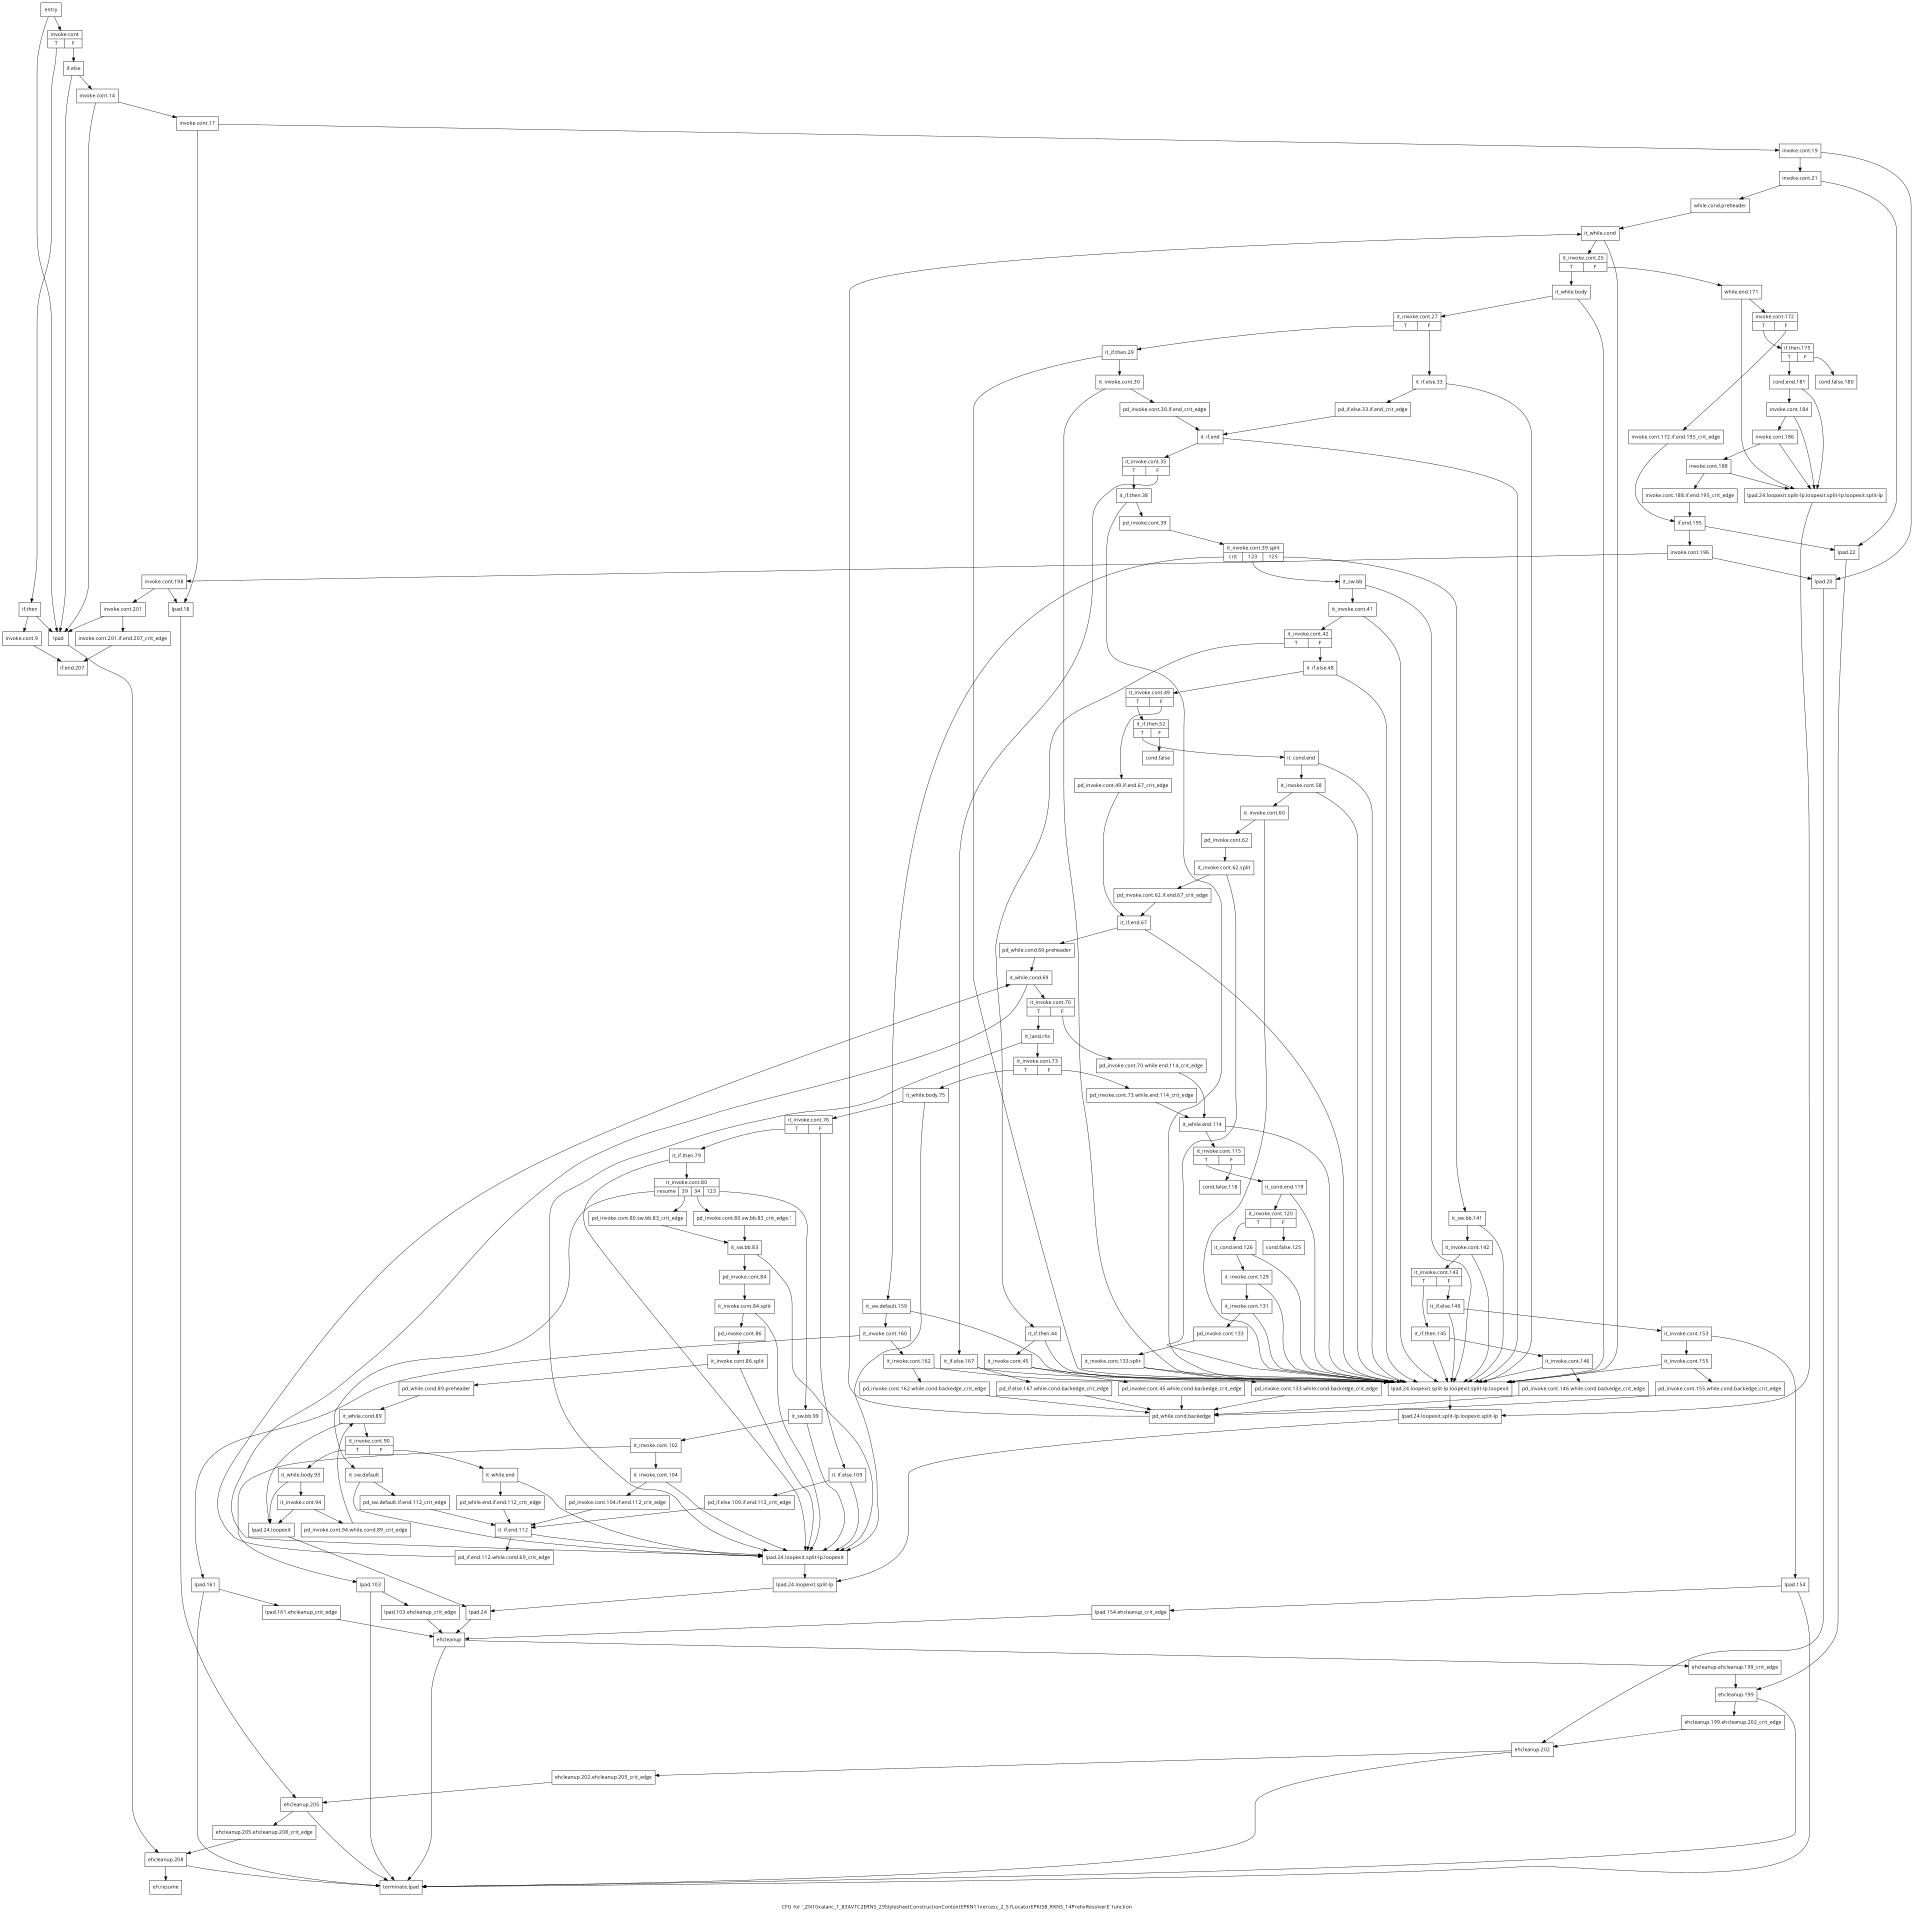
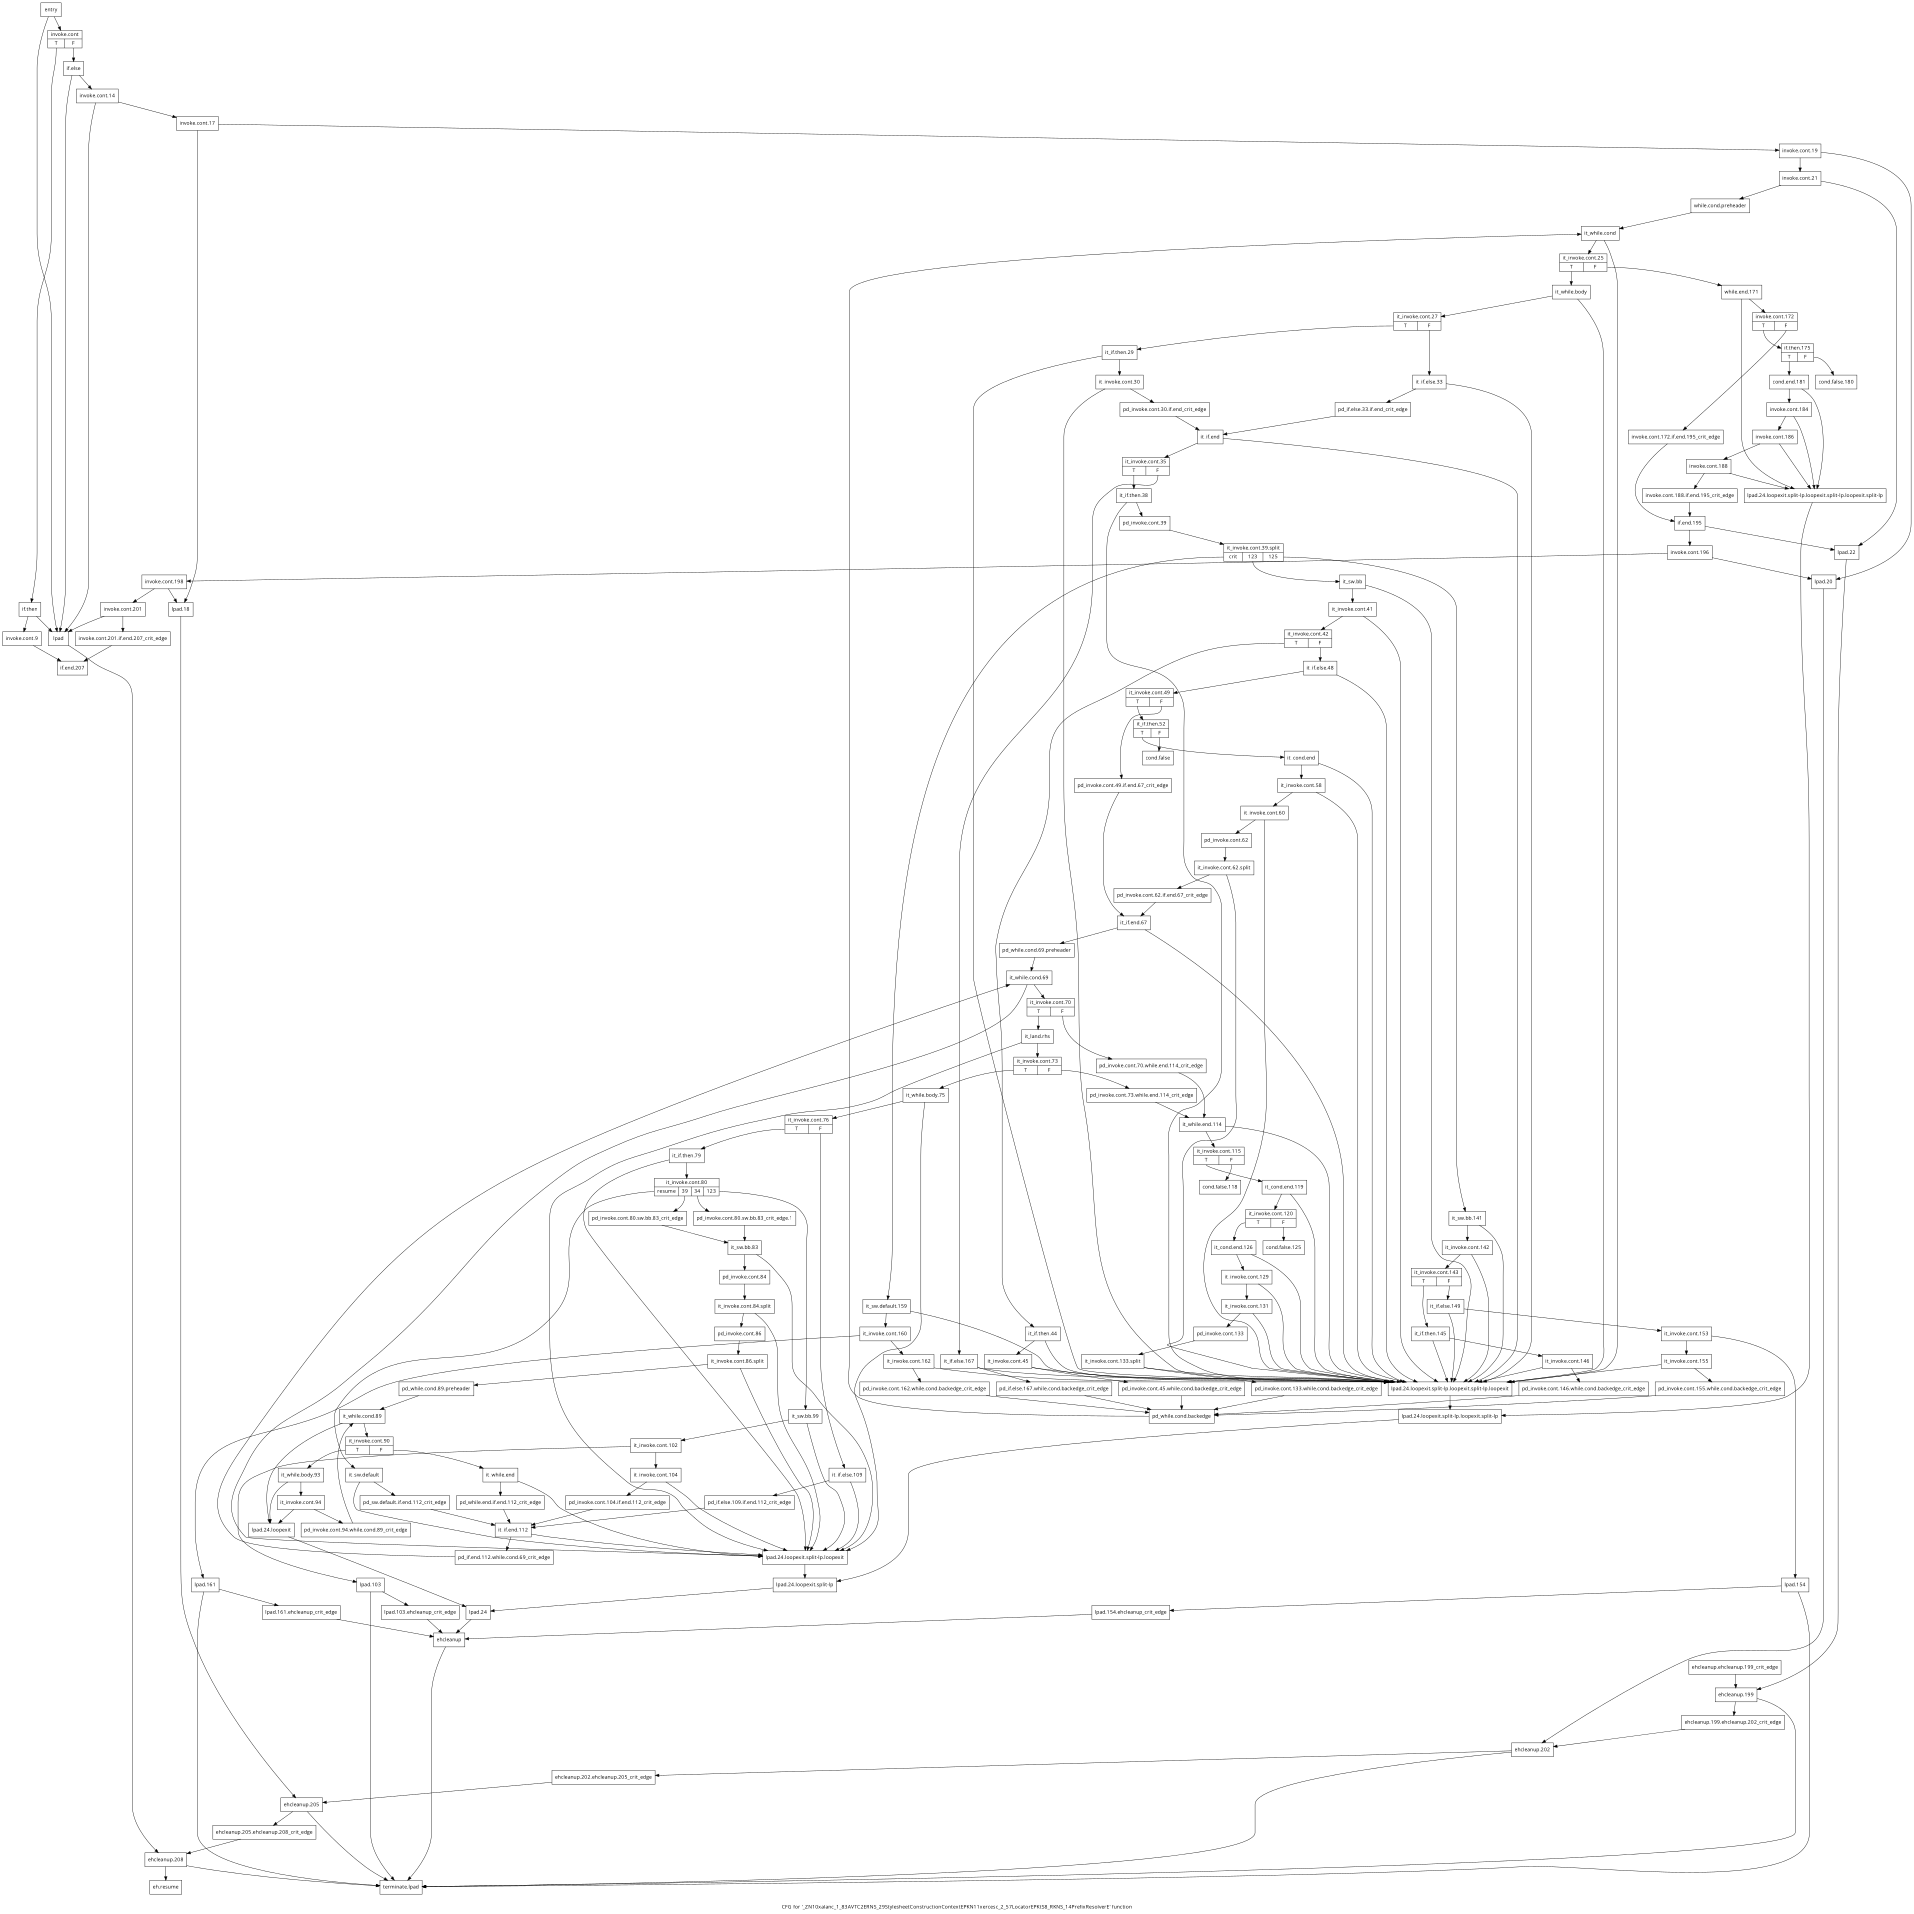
(1075, 1653) -> none
